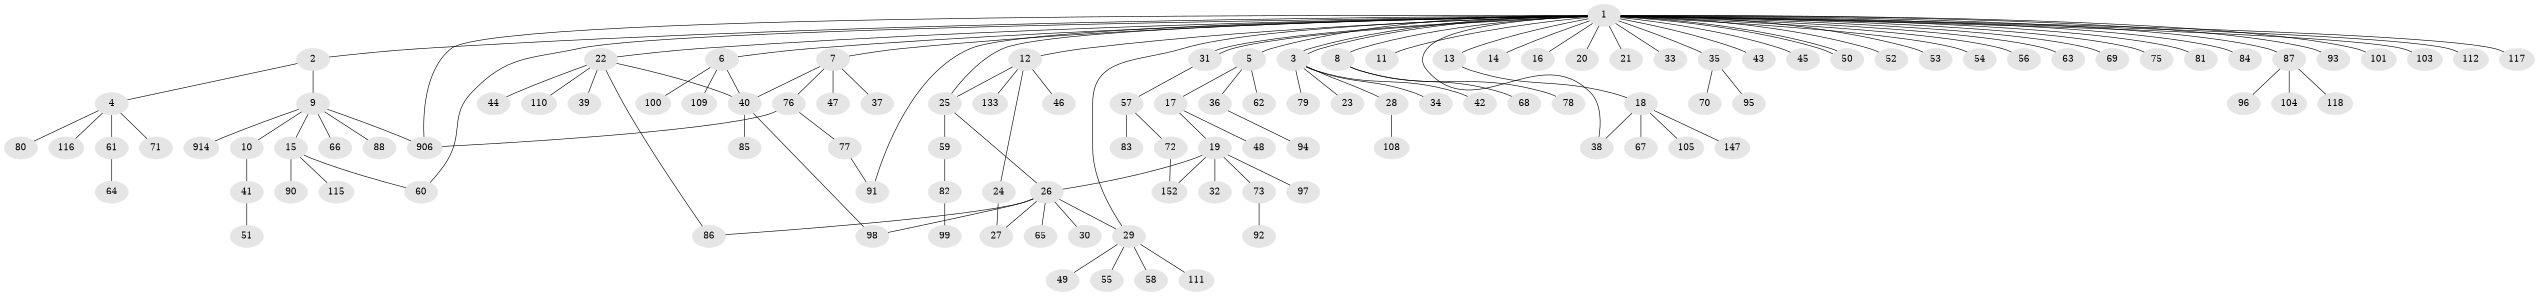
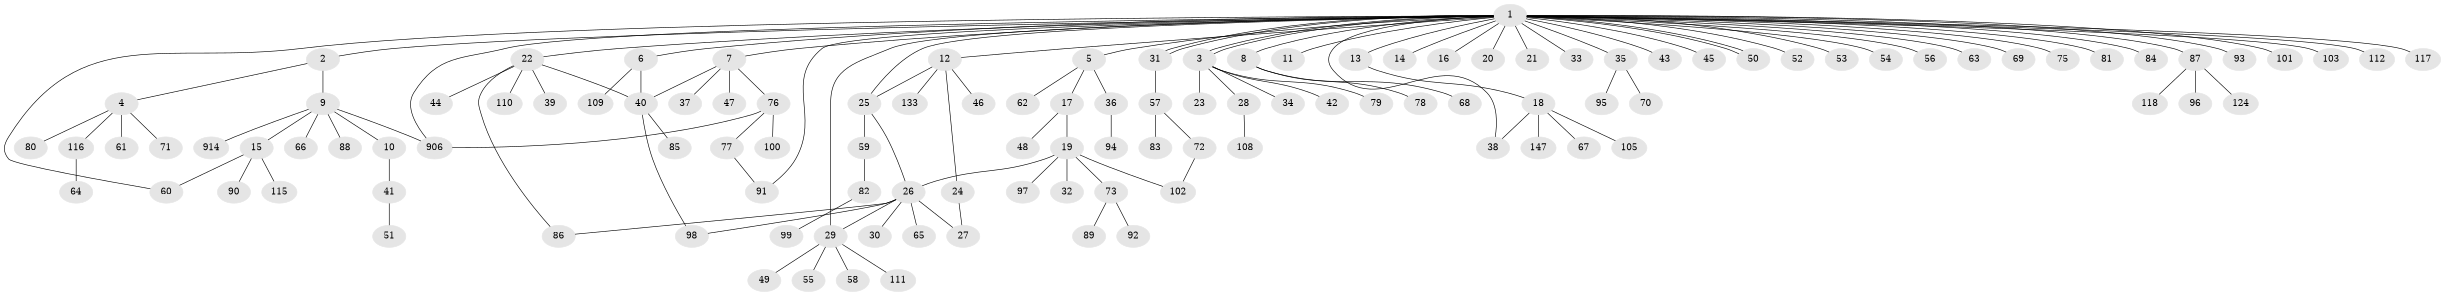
(692, 79) -> (773, 126)
(2289, 104) -> (2241, 104)
(112, 170) -> (76, 170)
(1169, 192) -> (1178, 192)
none -> (1089, 236)
